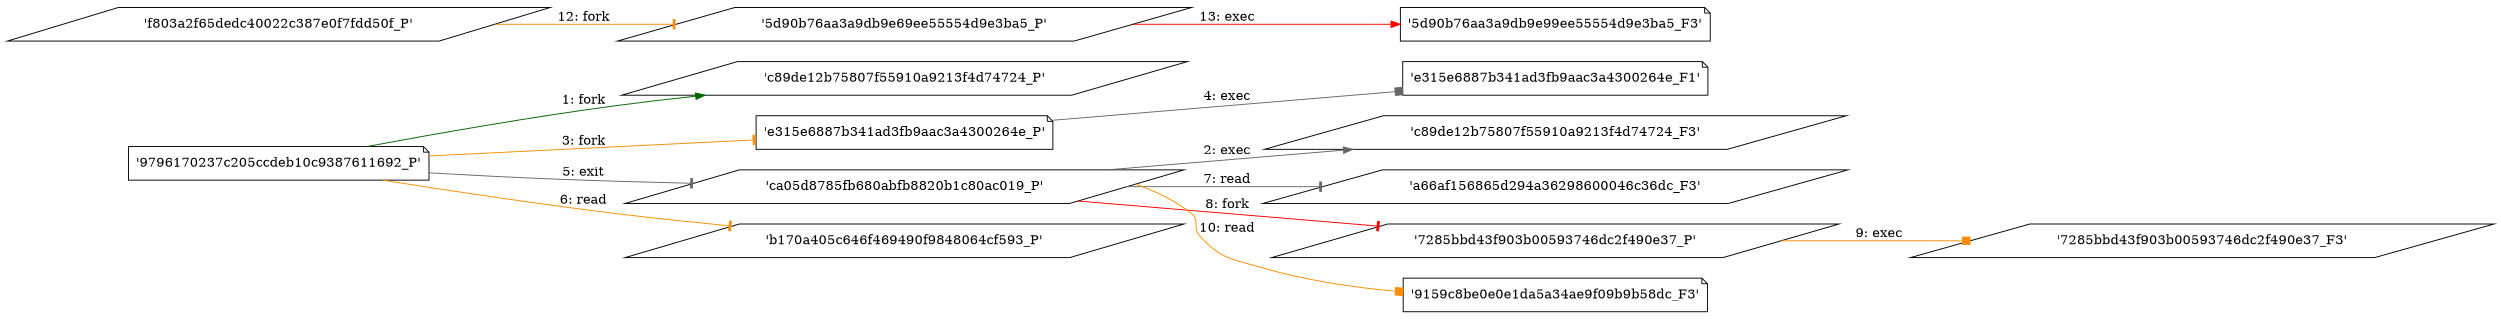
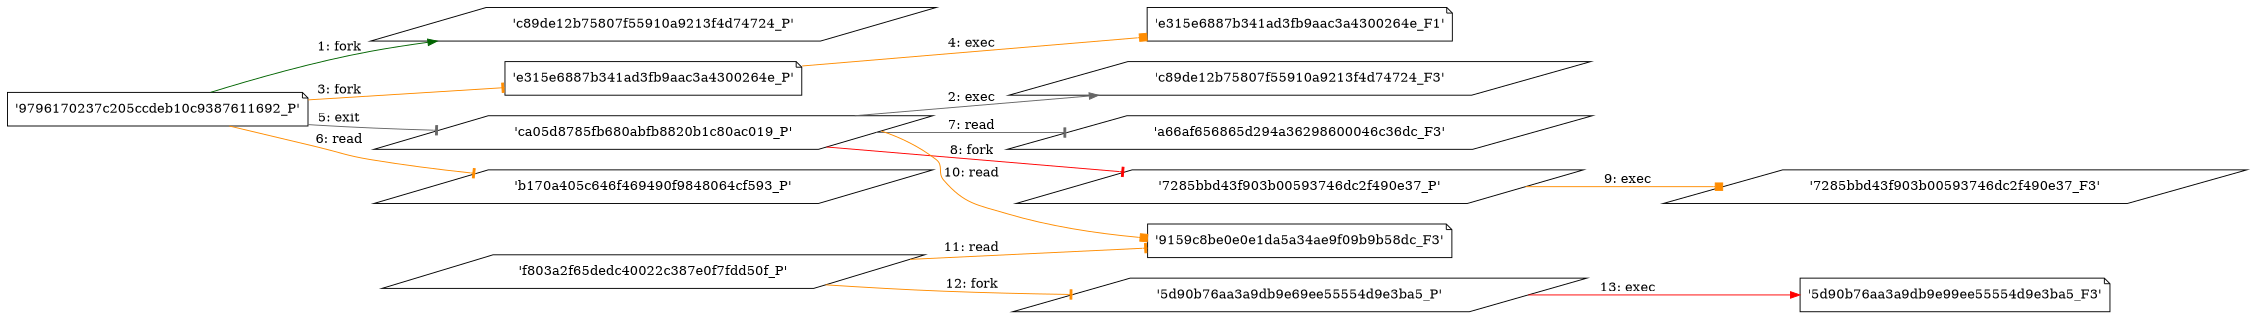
(1223, 106) -> (970, 52)
(1555, 187) -> (1300, 133)
none -> (1026, 254)
